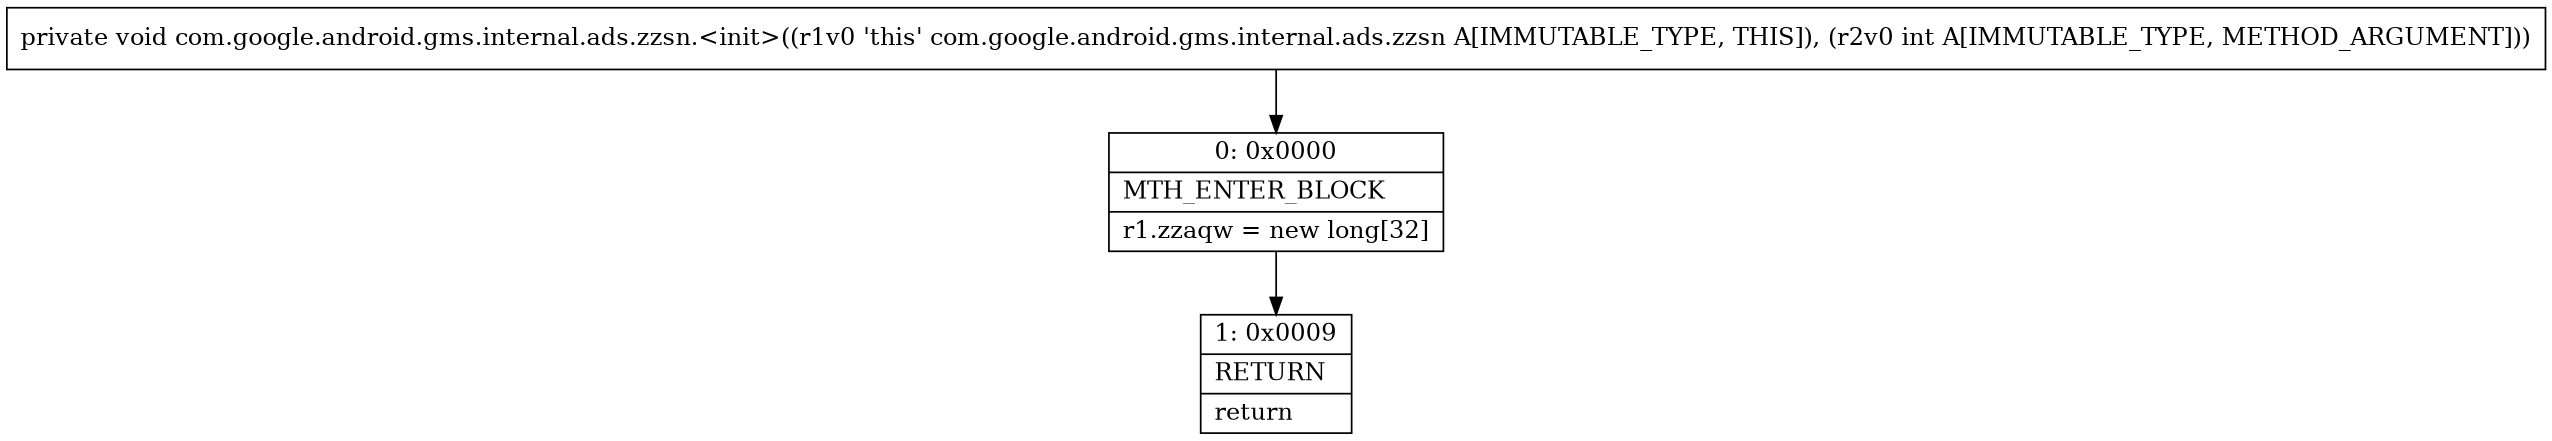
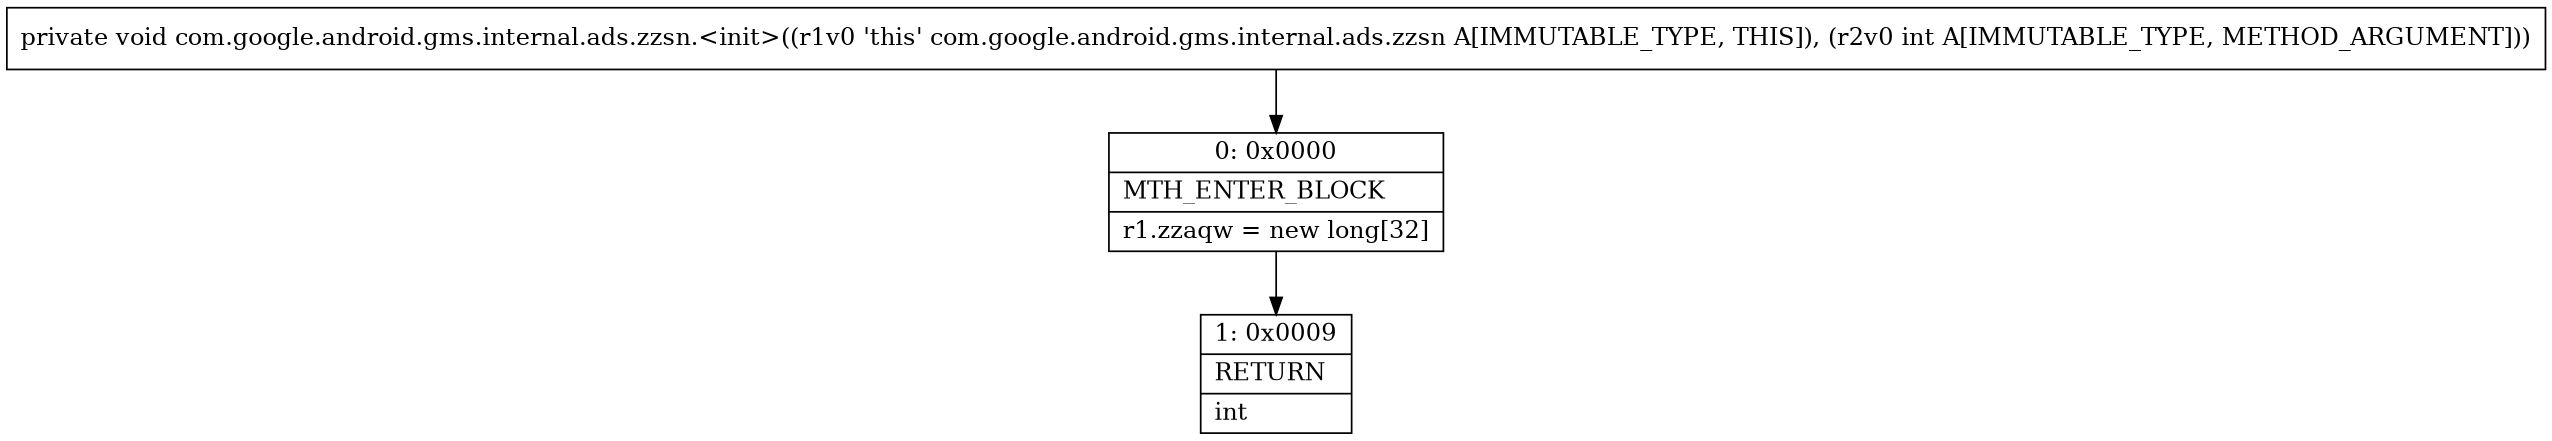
(1254, 413) -> (1232, 413)
